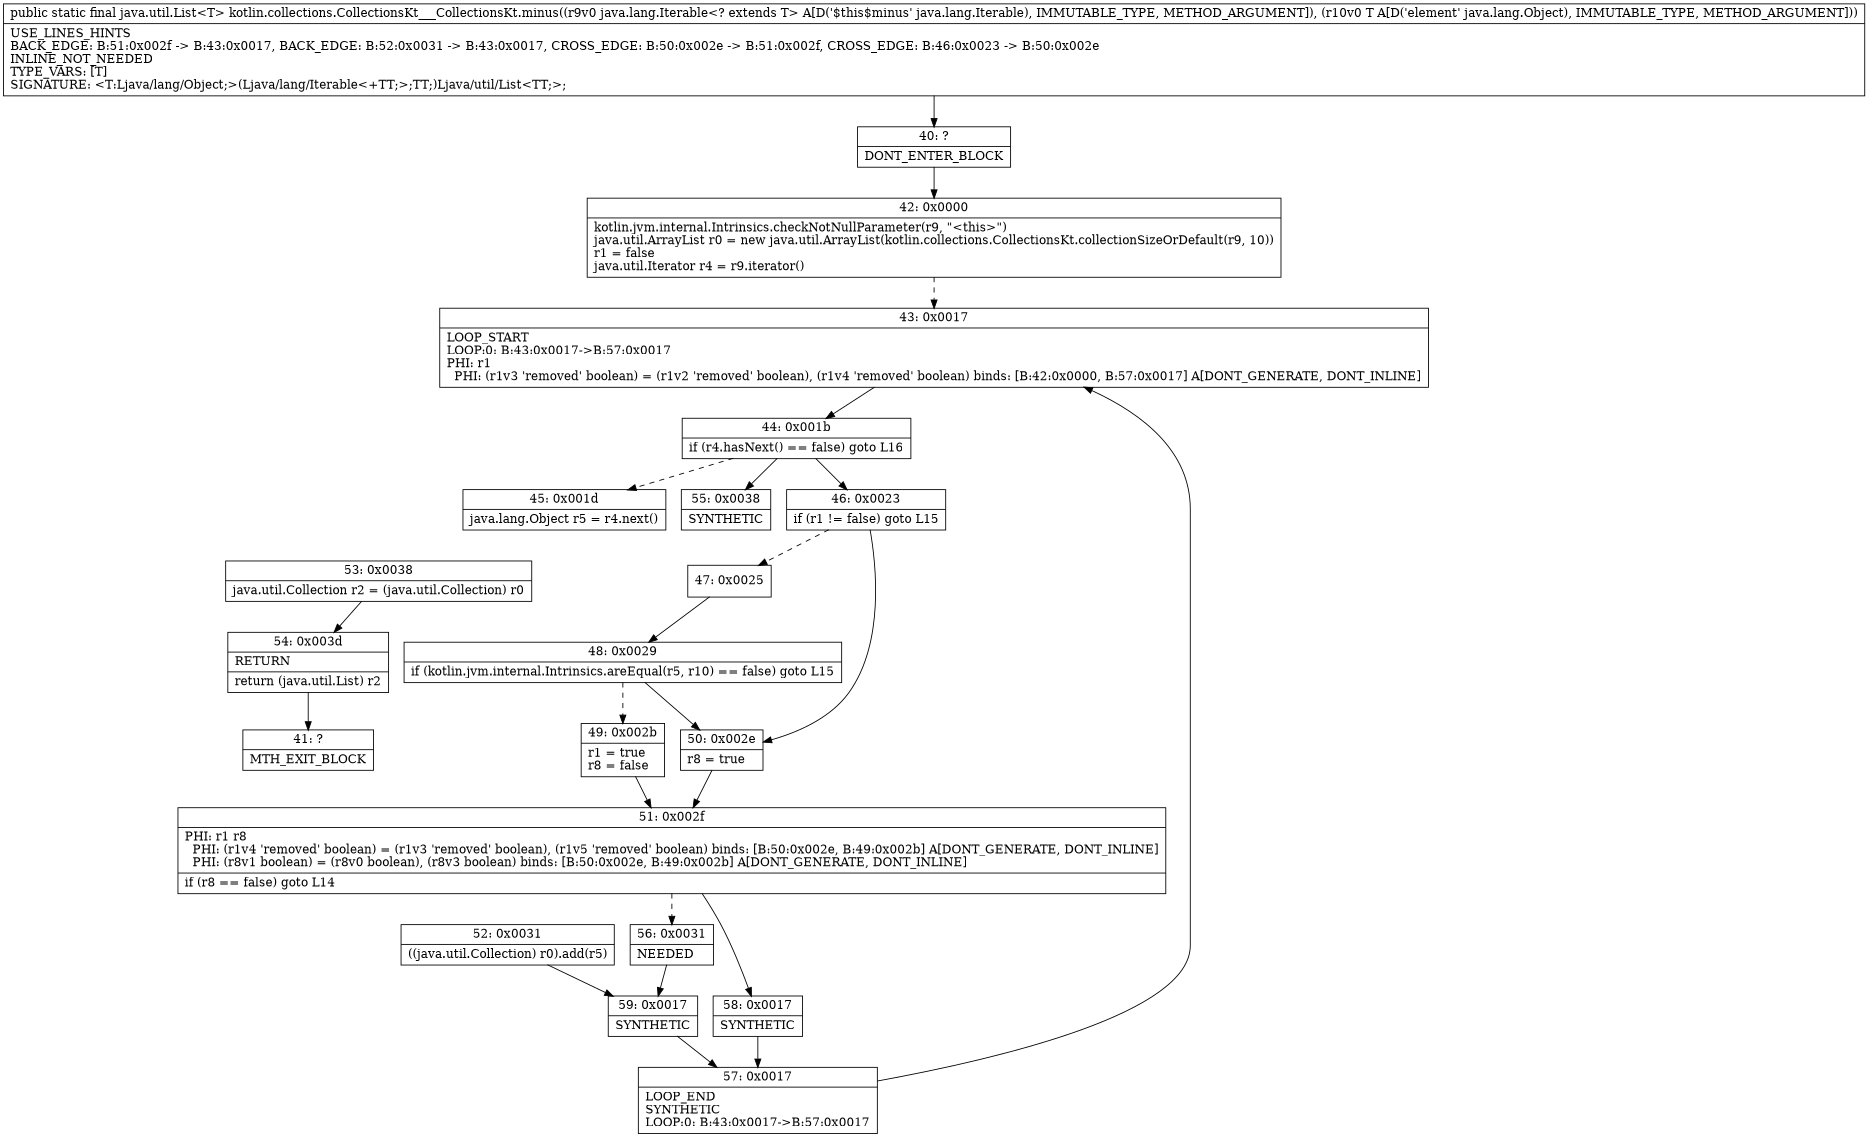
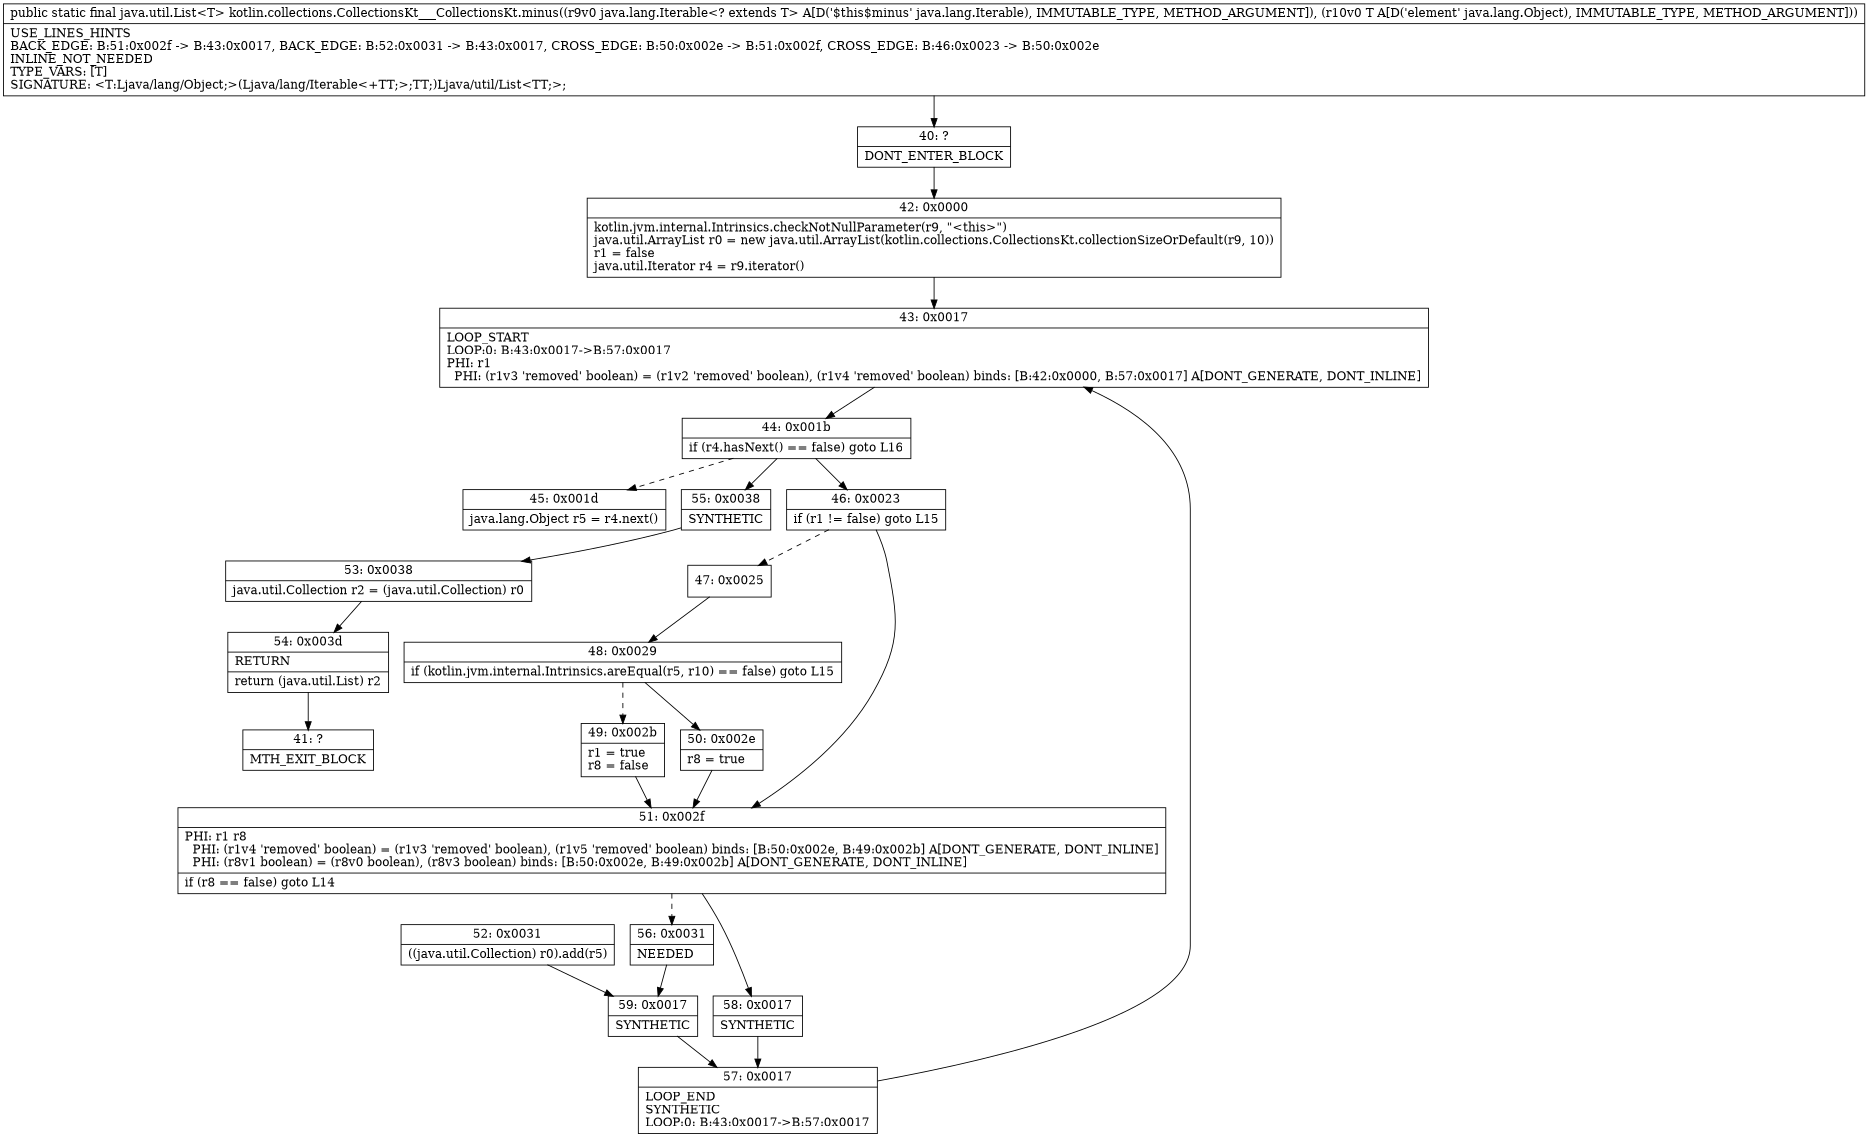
(934, 288) -> (934, 288)
none -> (606, 546)
(865, 659) -> (875, 688)
